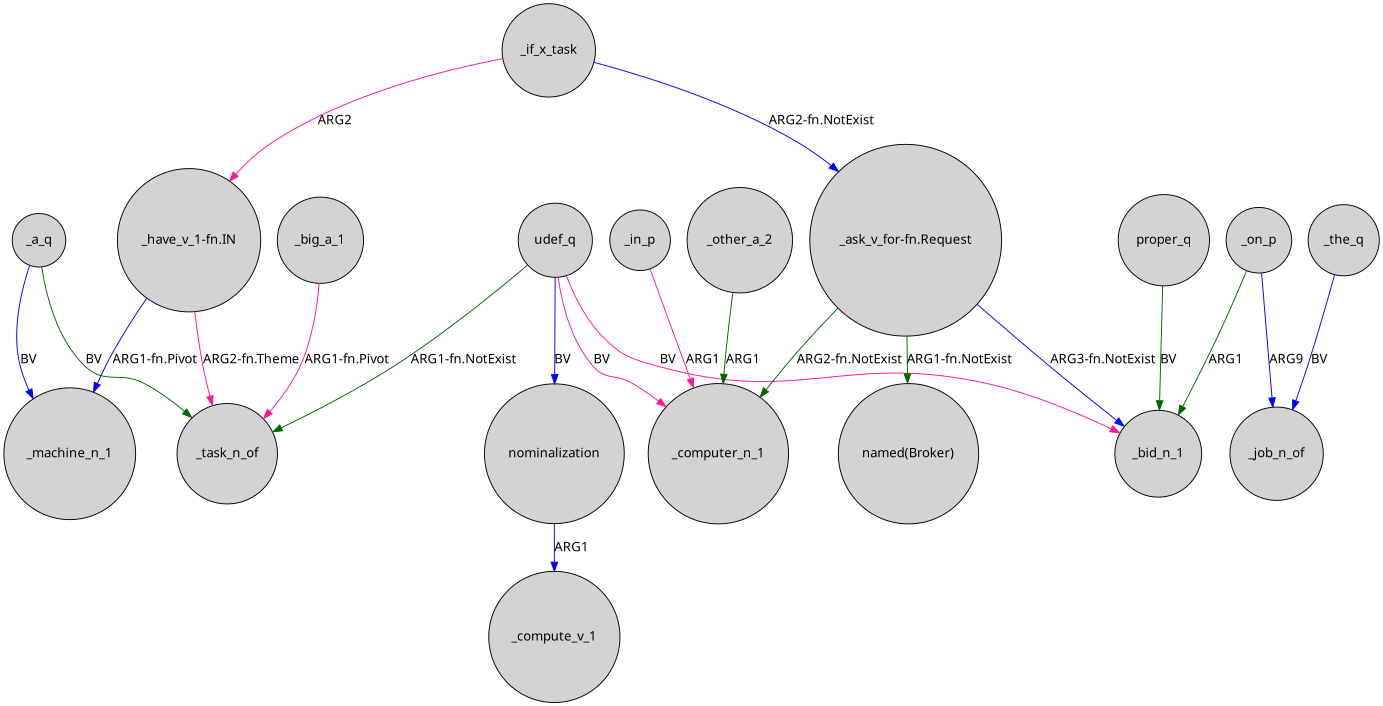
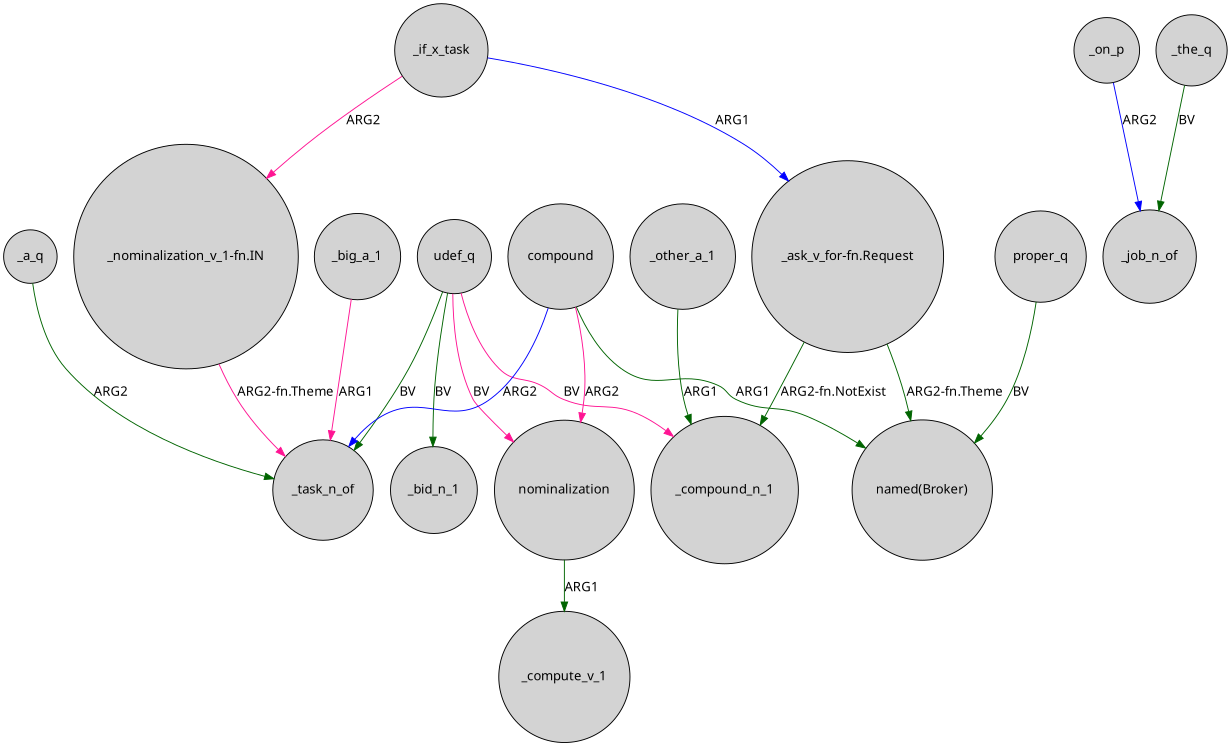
(822, 121) -> (733, 121)
(189, 240) -> (186, 257)
(640, 240) -> none
(740, 240) -> (683, 257)
none -> (561, 257)
(555, 326) -> (463, 372)
(1316, 338) -> (1173, 143)
(1216, 339) -> none
(1161, 343) -> (1019, 373)
(94, 360) -> (111, 392)
(347, 360) -> (356, 392)
(464, 360) -> (408, 392)
(960, 360) -> (955, 392)
(1286, 360) -> (1140, 121)
(1046, 363) -> none
(821, 378) -> (437, 365)
(70, 454) -> none
(718, 454) -> (725, 490)
(554, 543) -> (564, 581)
